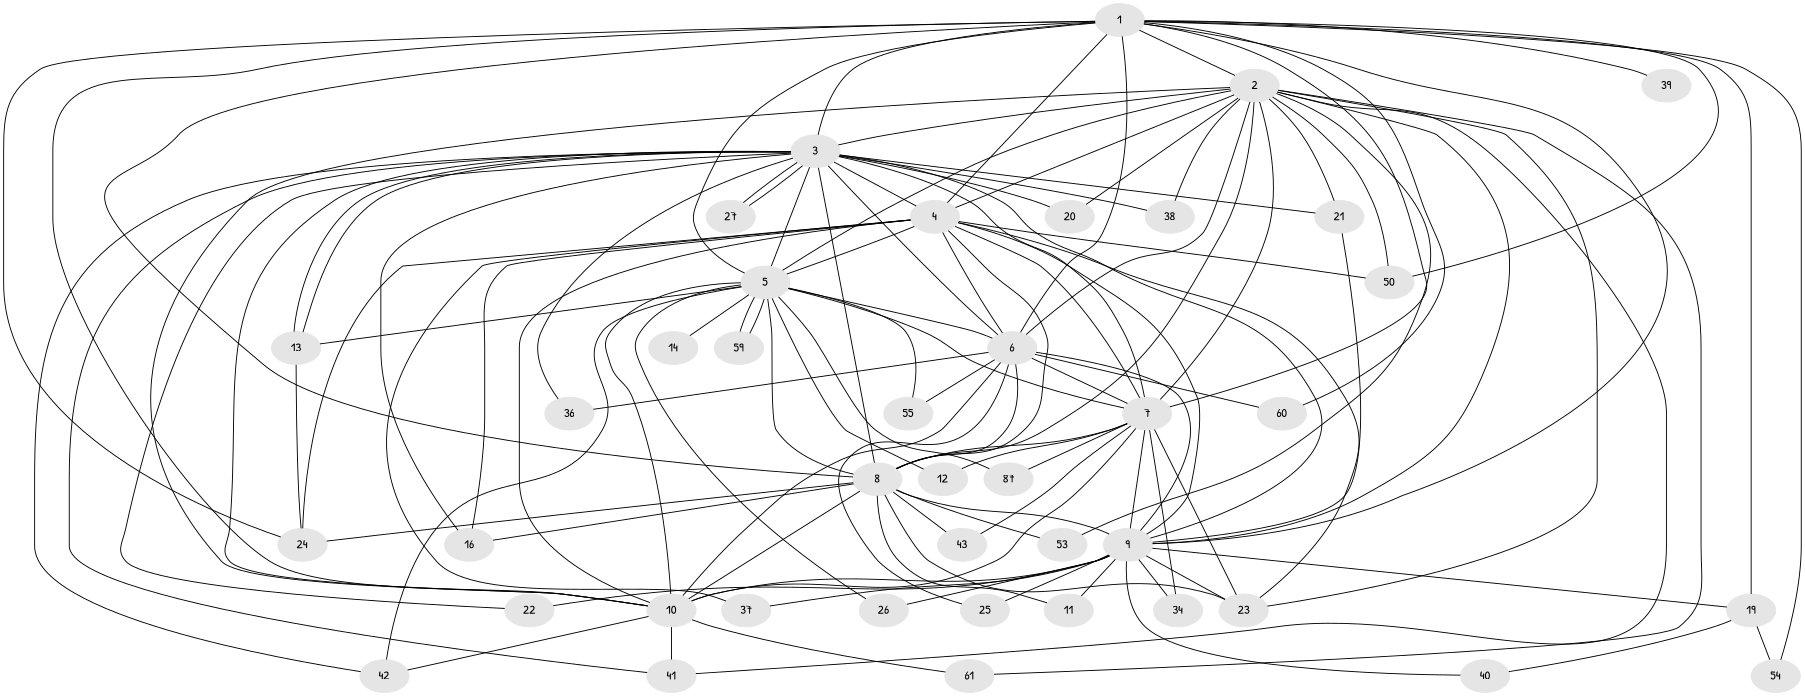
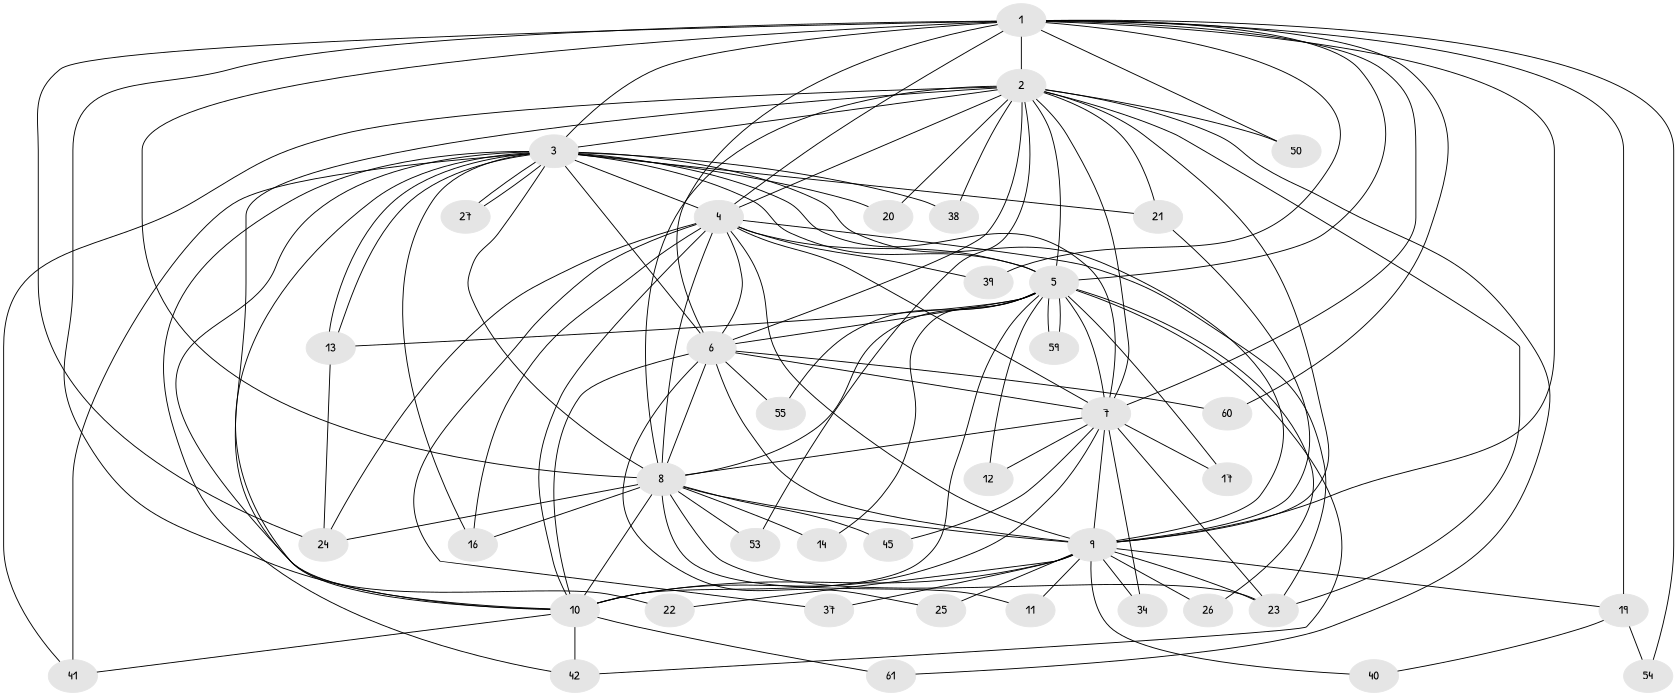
(1152, 249) -> (886, 260)
(569, 414) -> none
(1009, 479) -> (1227, 479)
none -> (743, 510)
(962, 545) -> (888, 545)
